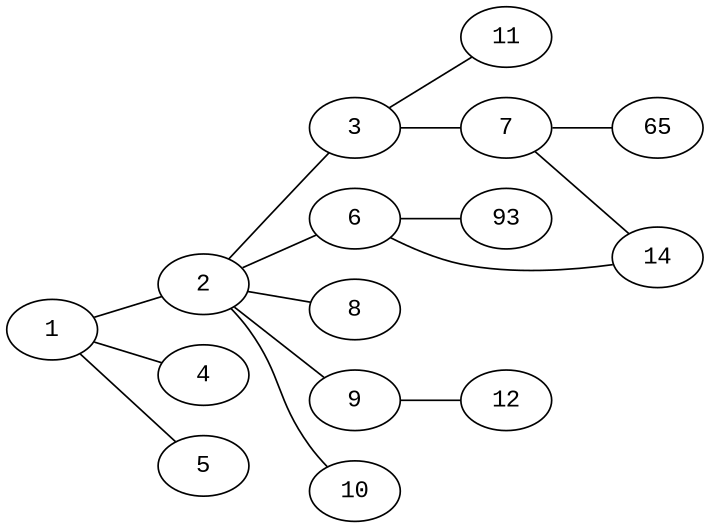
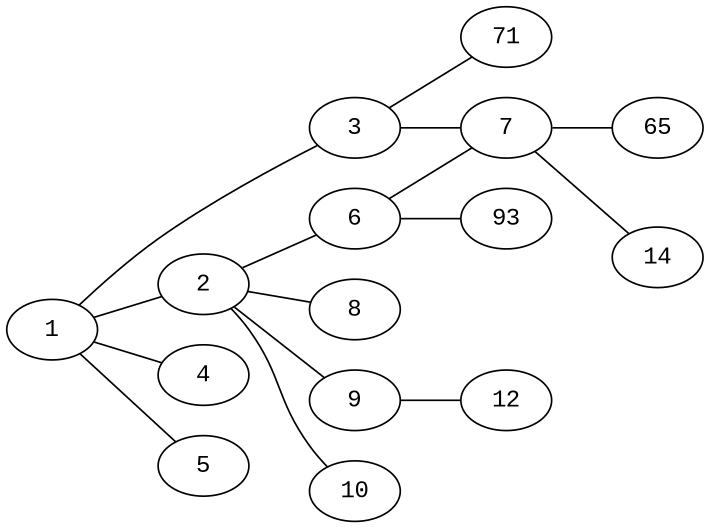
(506, 37) -> (506, 37)
(279, 206) -> (192, 216)
(499, 269) -> (431, 173)
